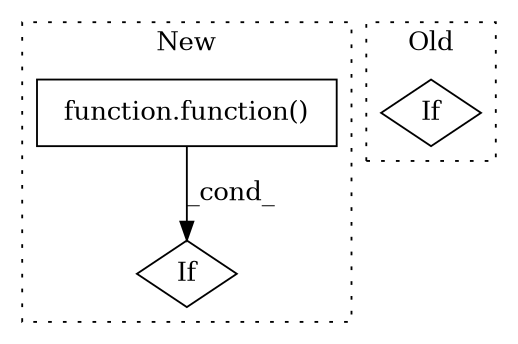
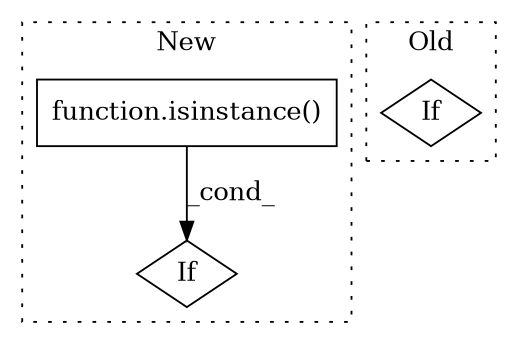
(187, 113) -> (187, 113)
